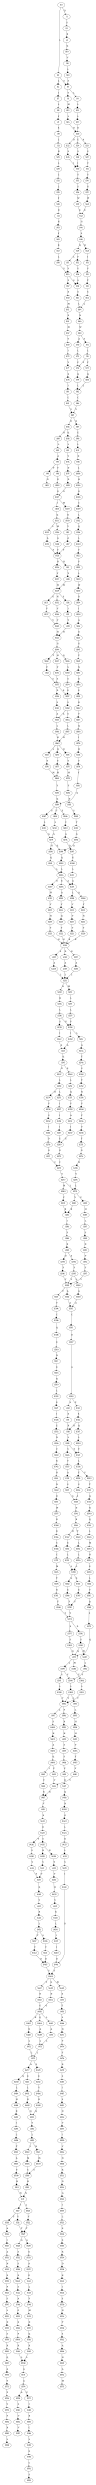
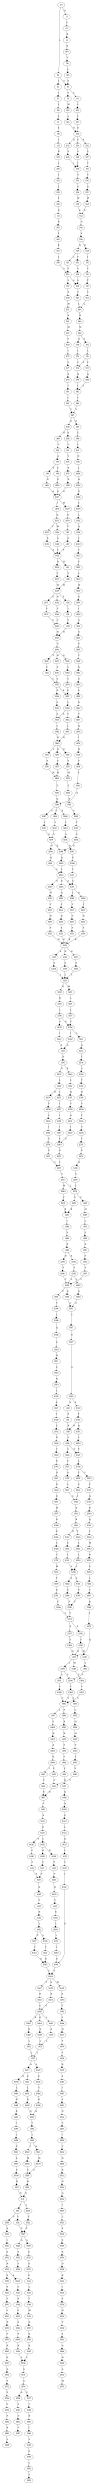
none -> (51, 491)
(18, 2275) -> (12, 2275)
